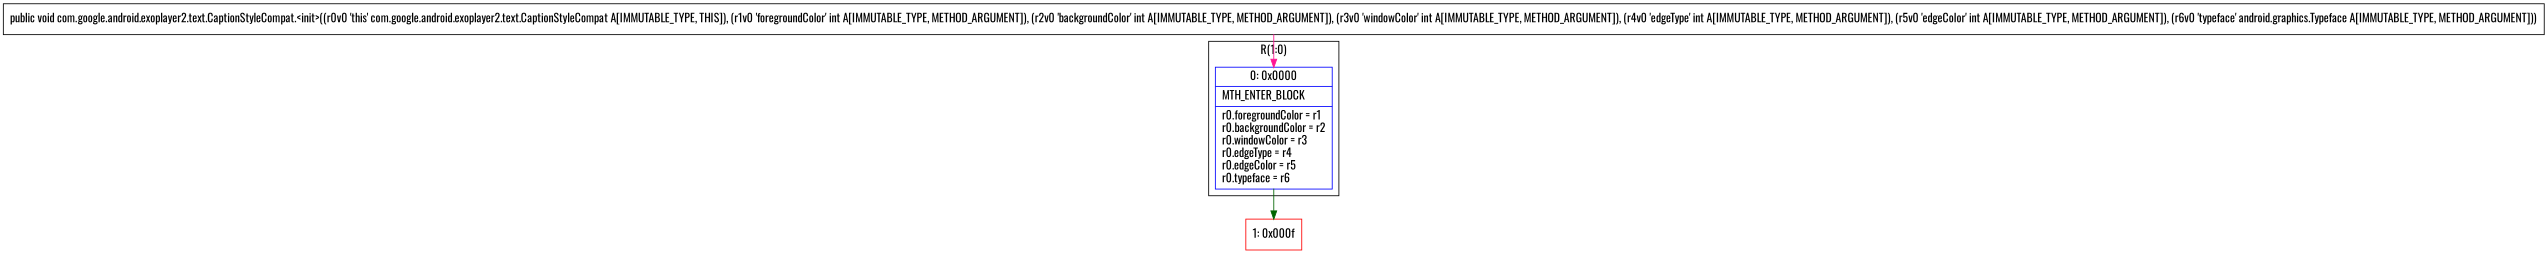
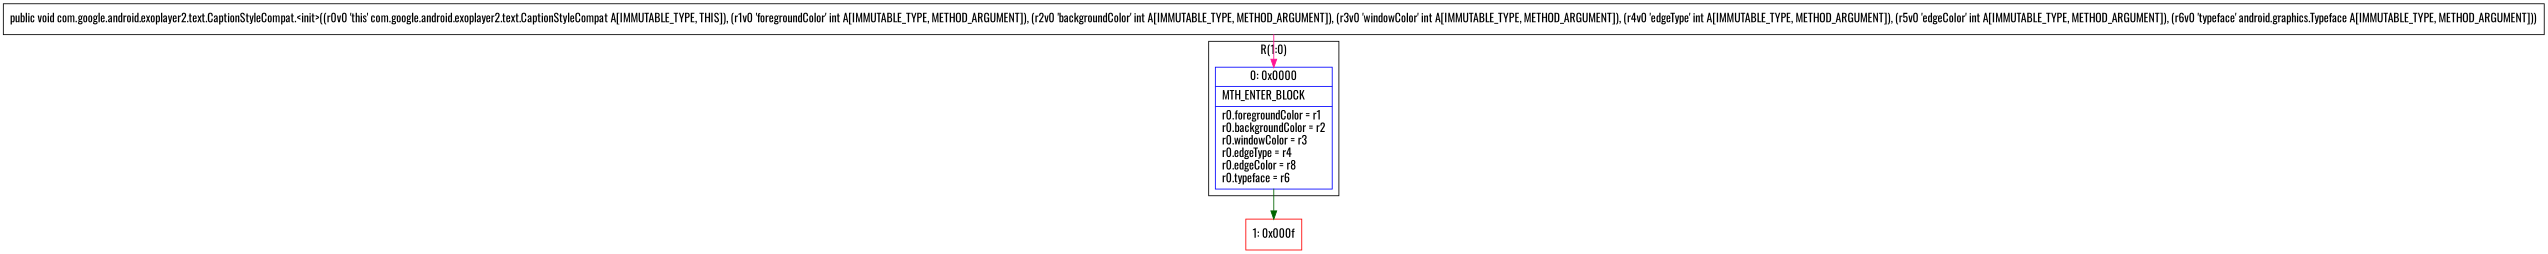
(1259, 166) -> (1259, 166)
